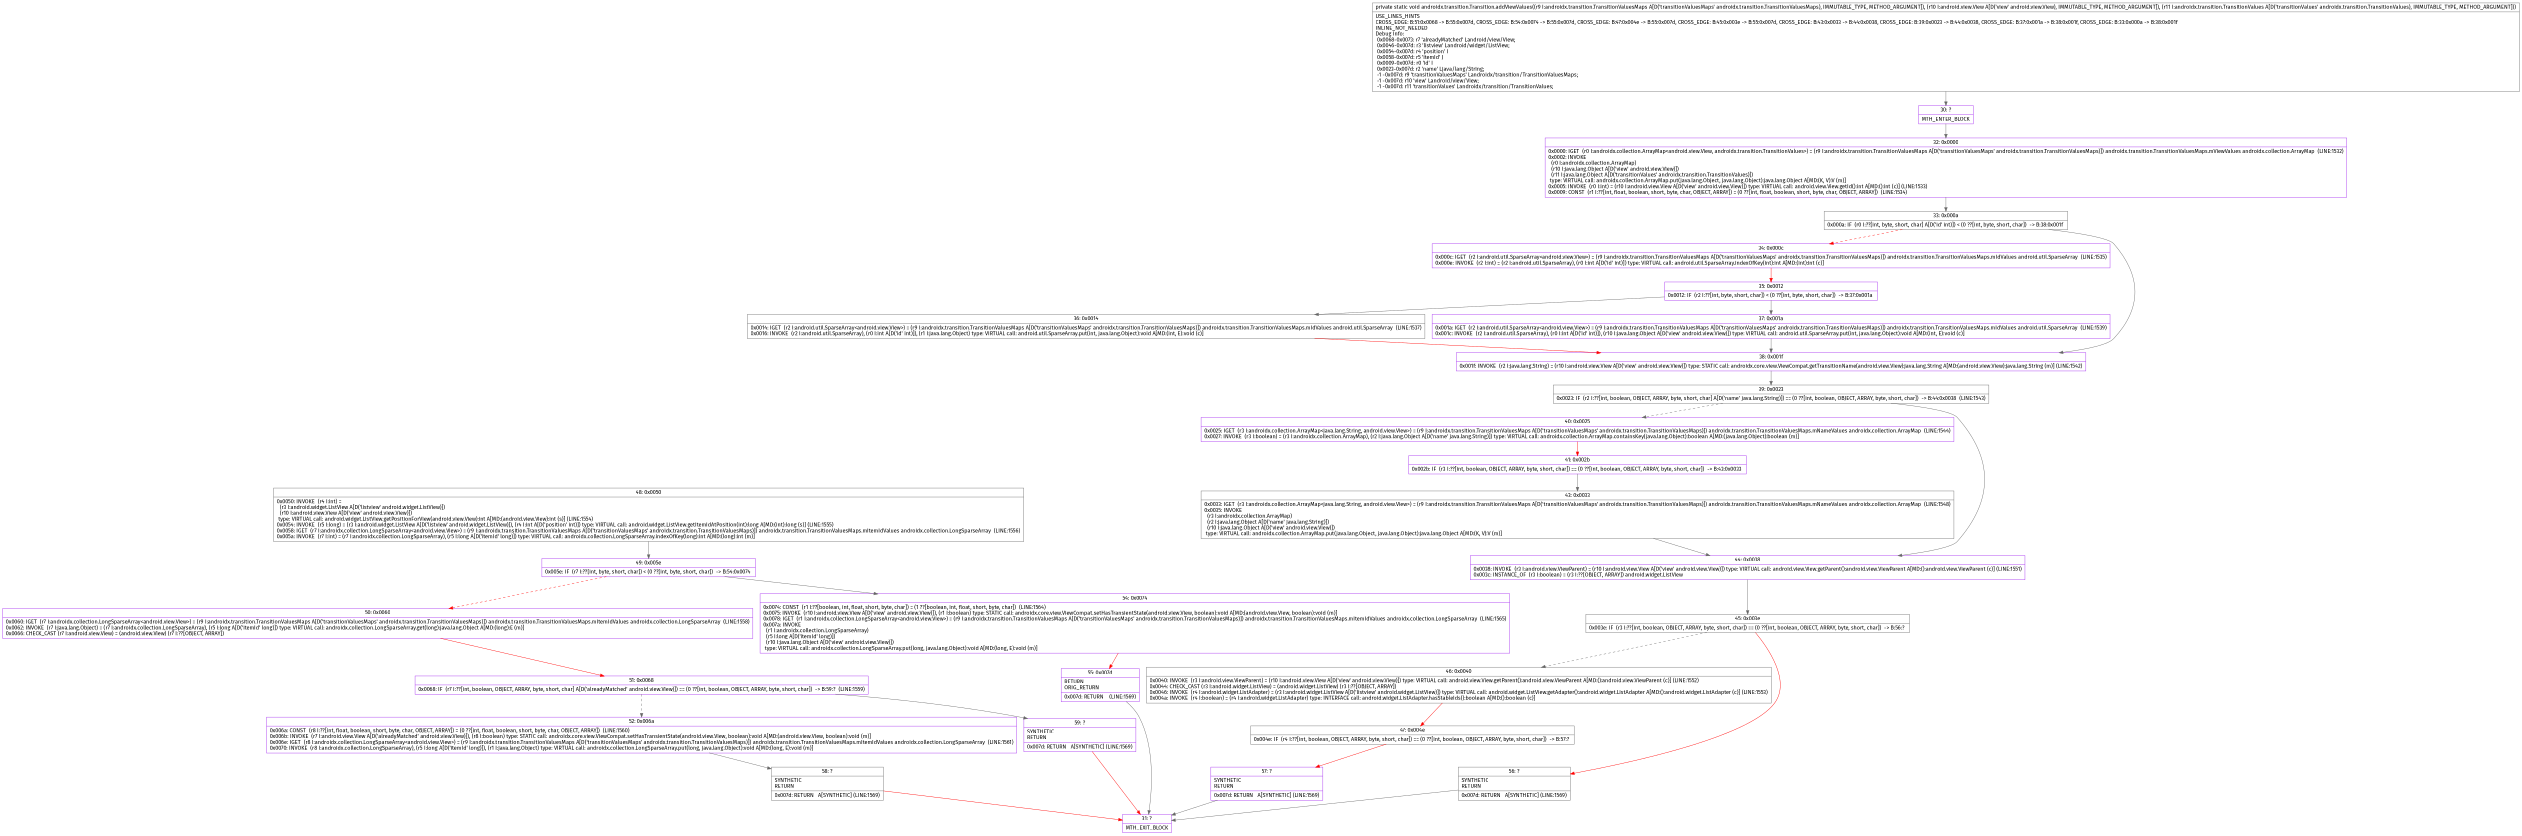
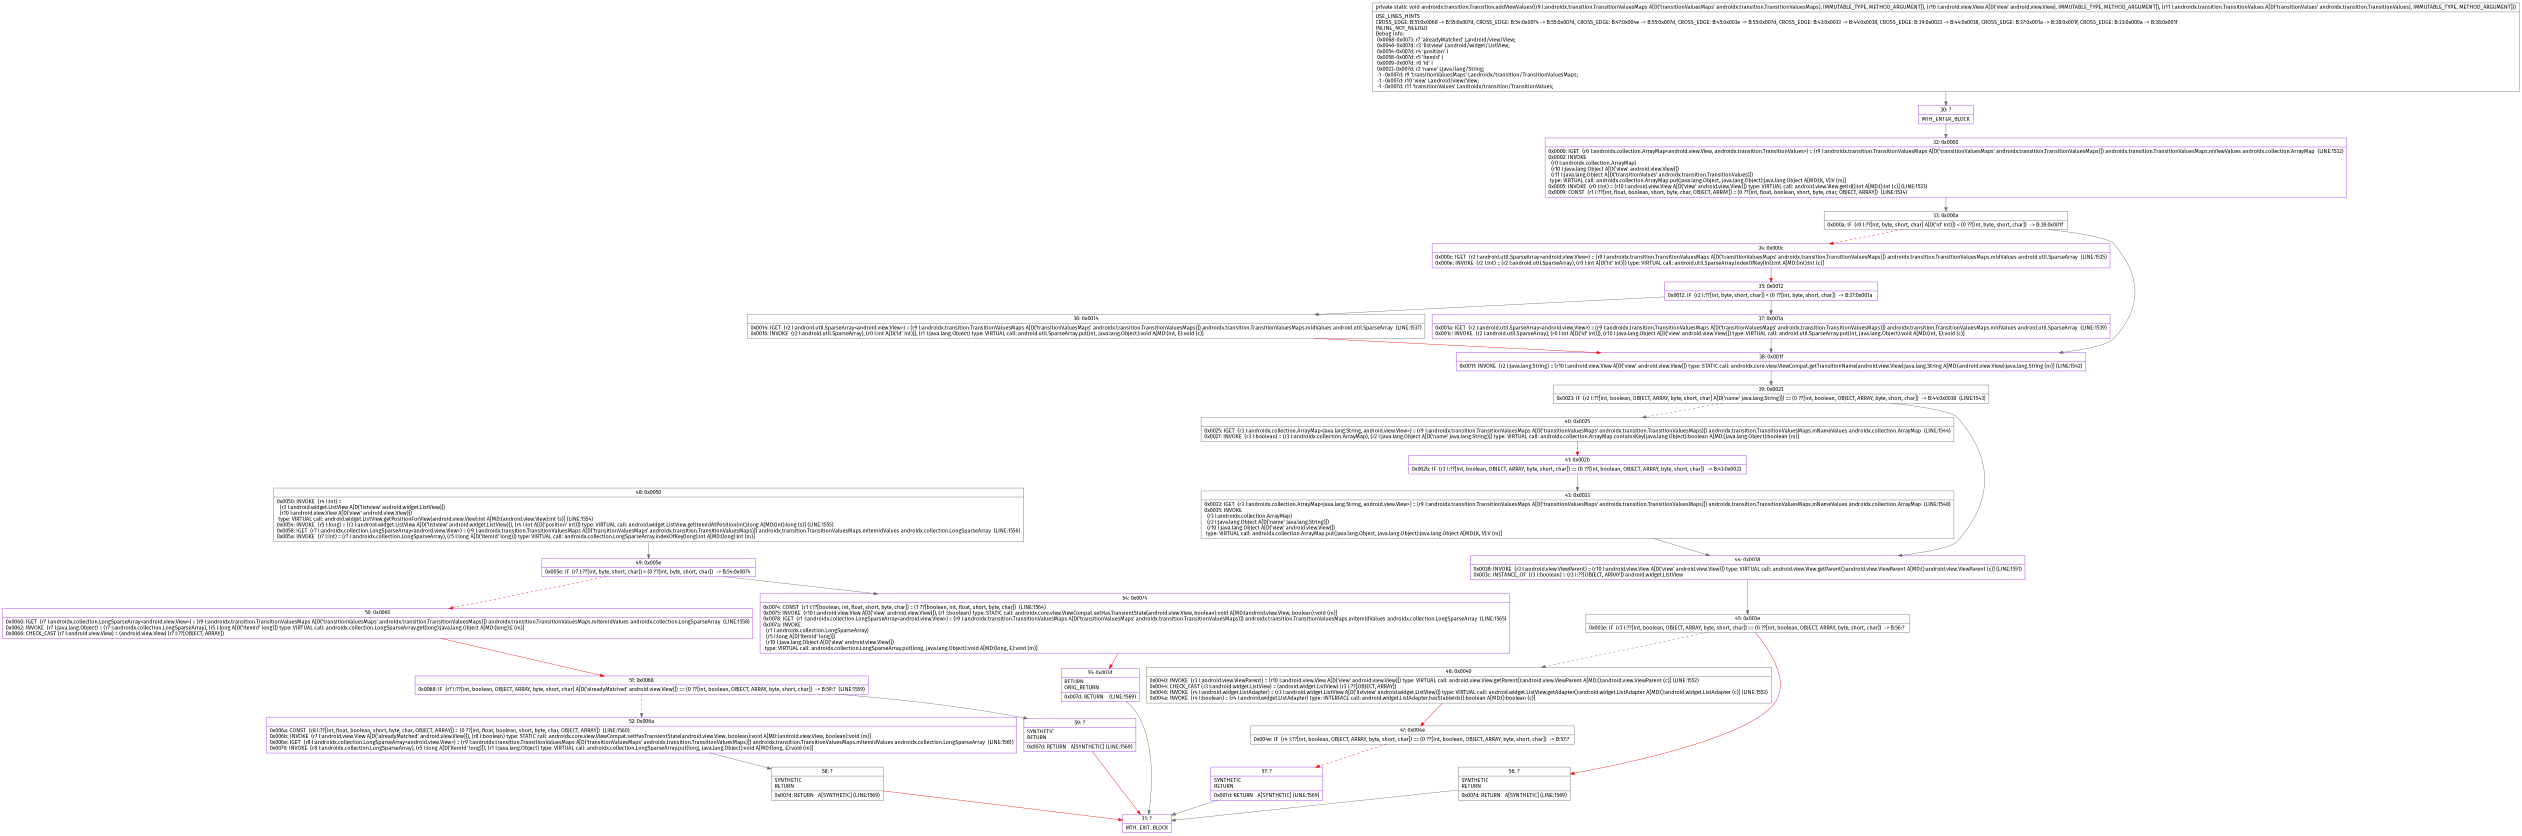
(1578, 430) -> (1578, 430)
(1353, 755) -> (1353, 755)
